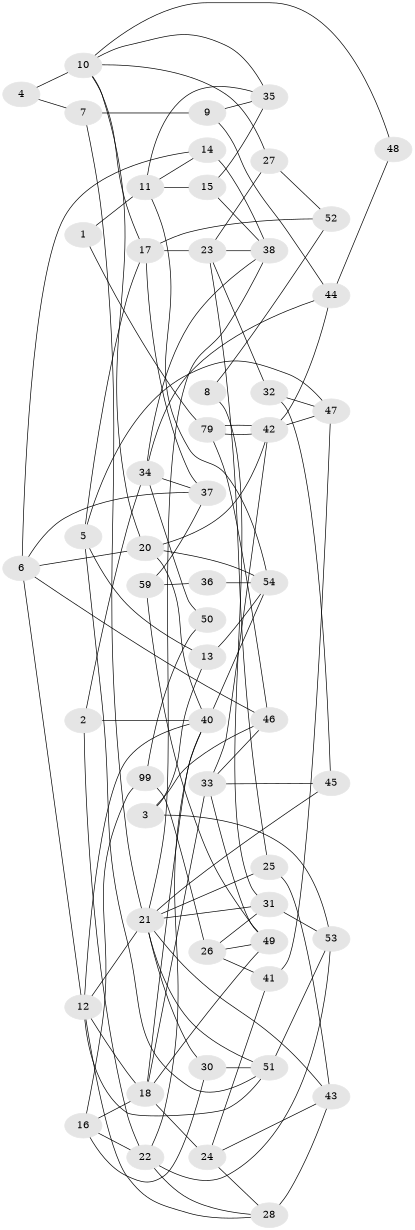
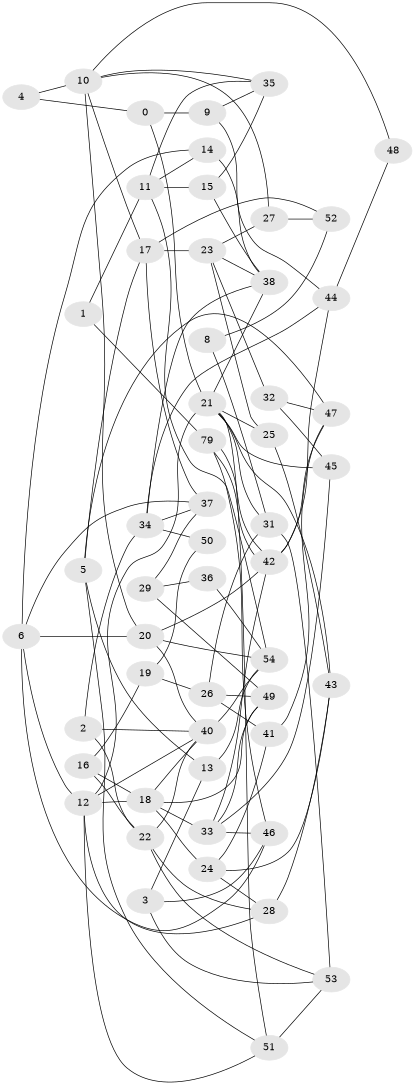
(83, 113) -> (145, 113)
(145, 586) -> (145, 589)
(145, 778) -> (145, 674)
(207, 1068) -> none
